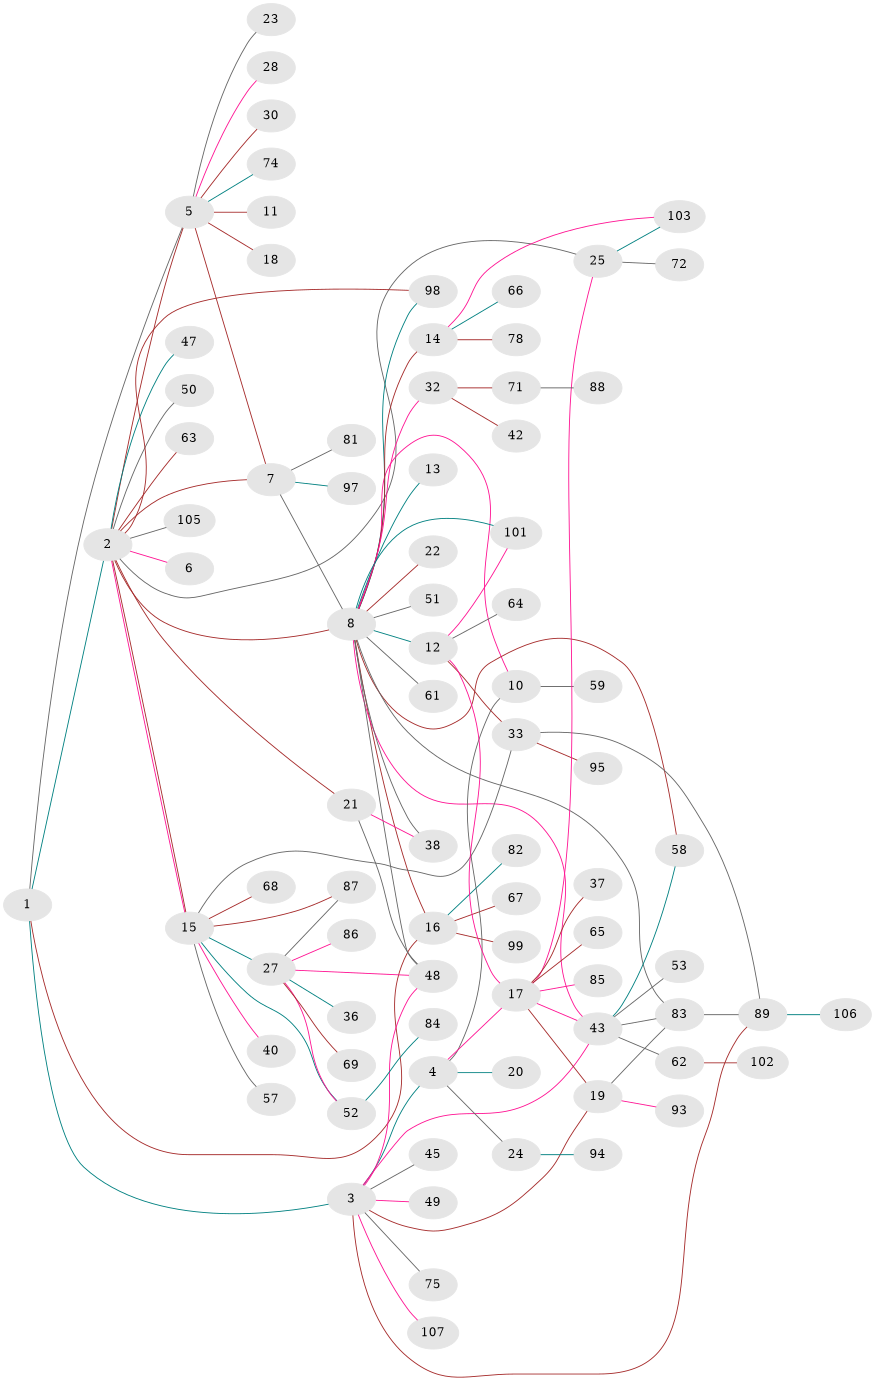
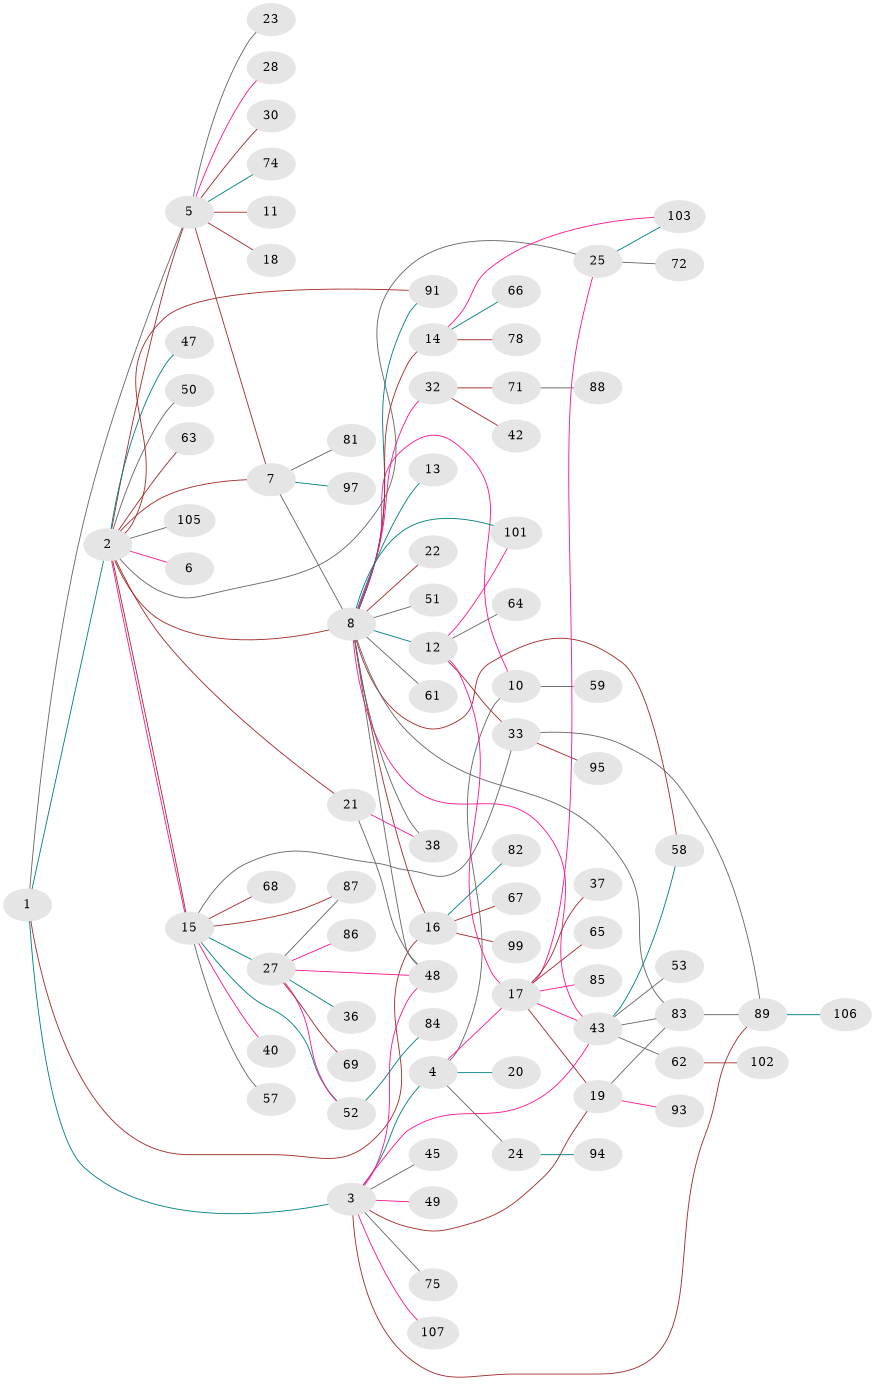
(433, 292) -> (433, 292)
